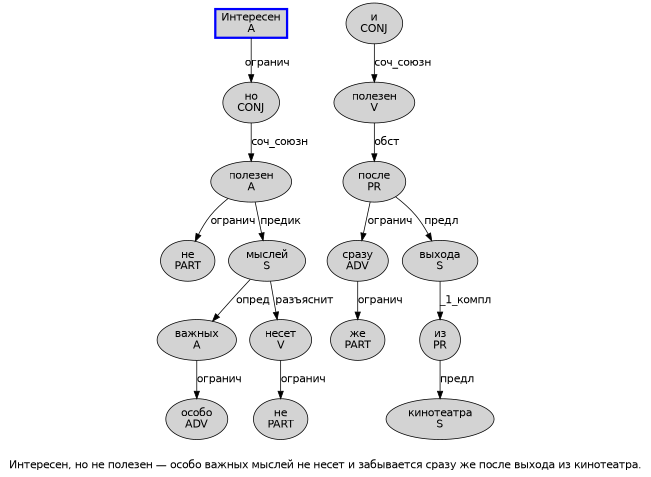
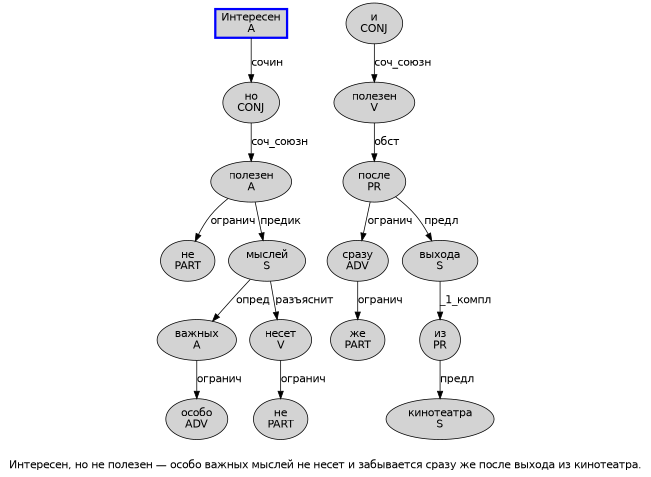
(267, 63) -> (267, 63)
